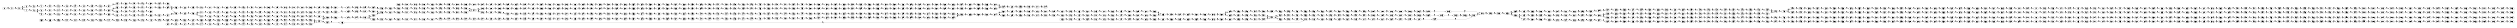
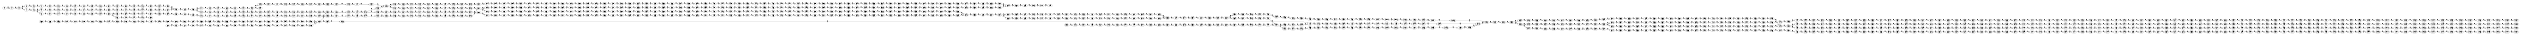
none -> (395, 4)
(264, 12) -> (255, 6)
